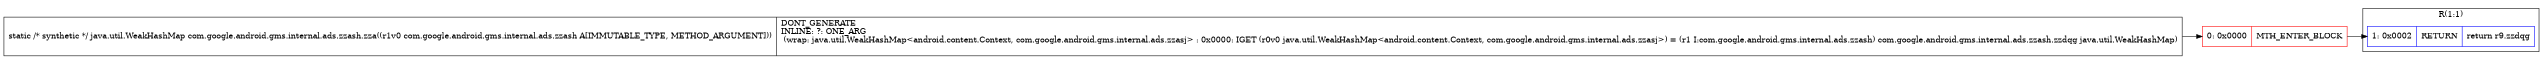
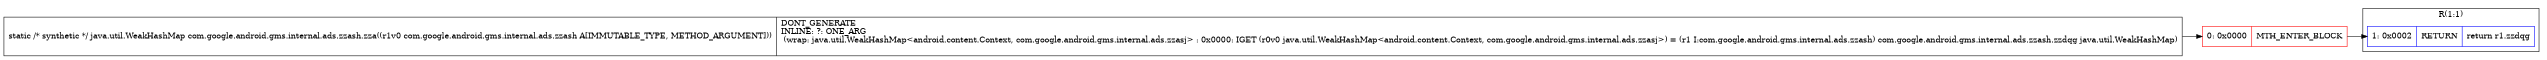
(2498, 36) -> (2498, 36)
